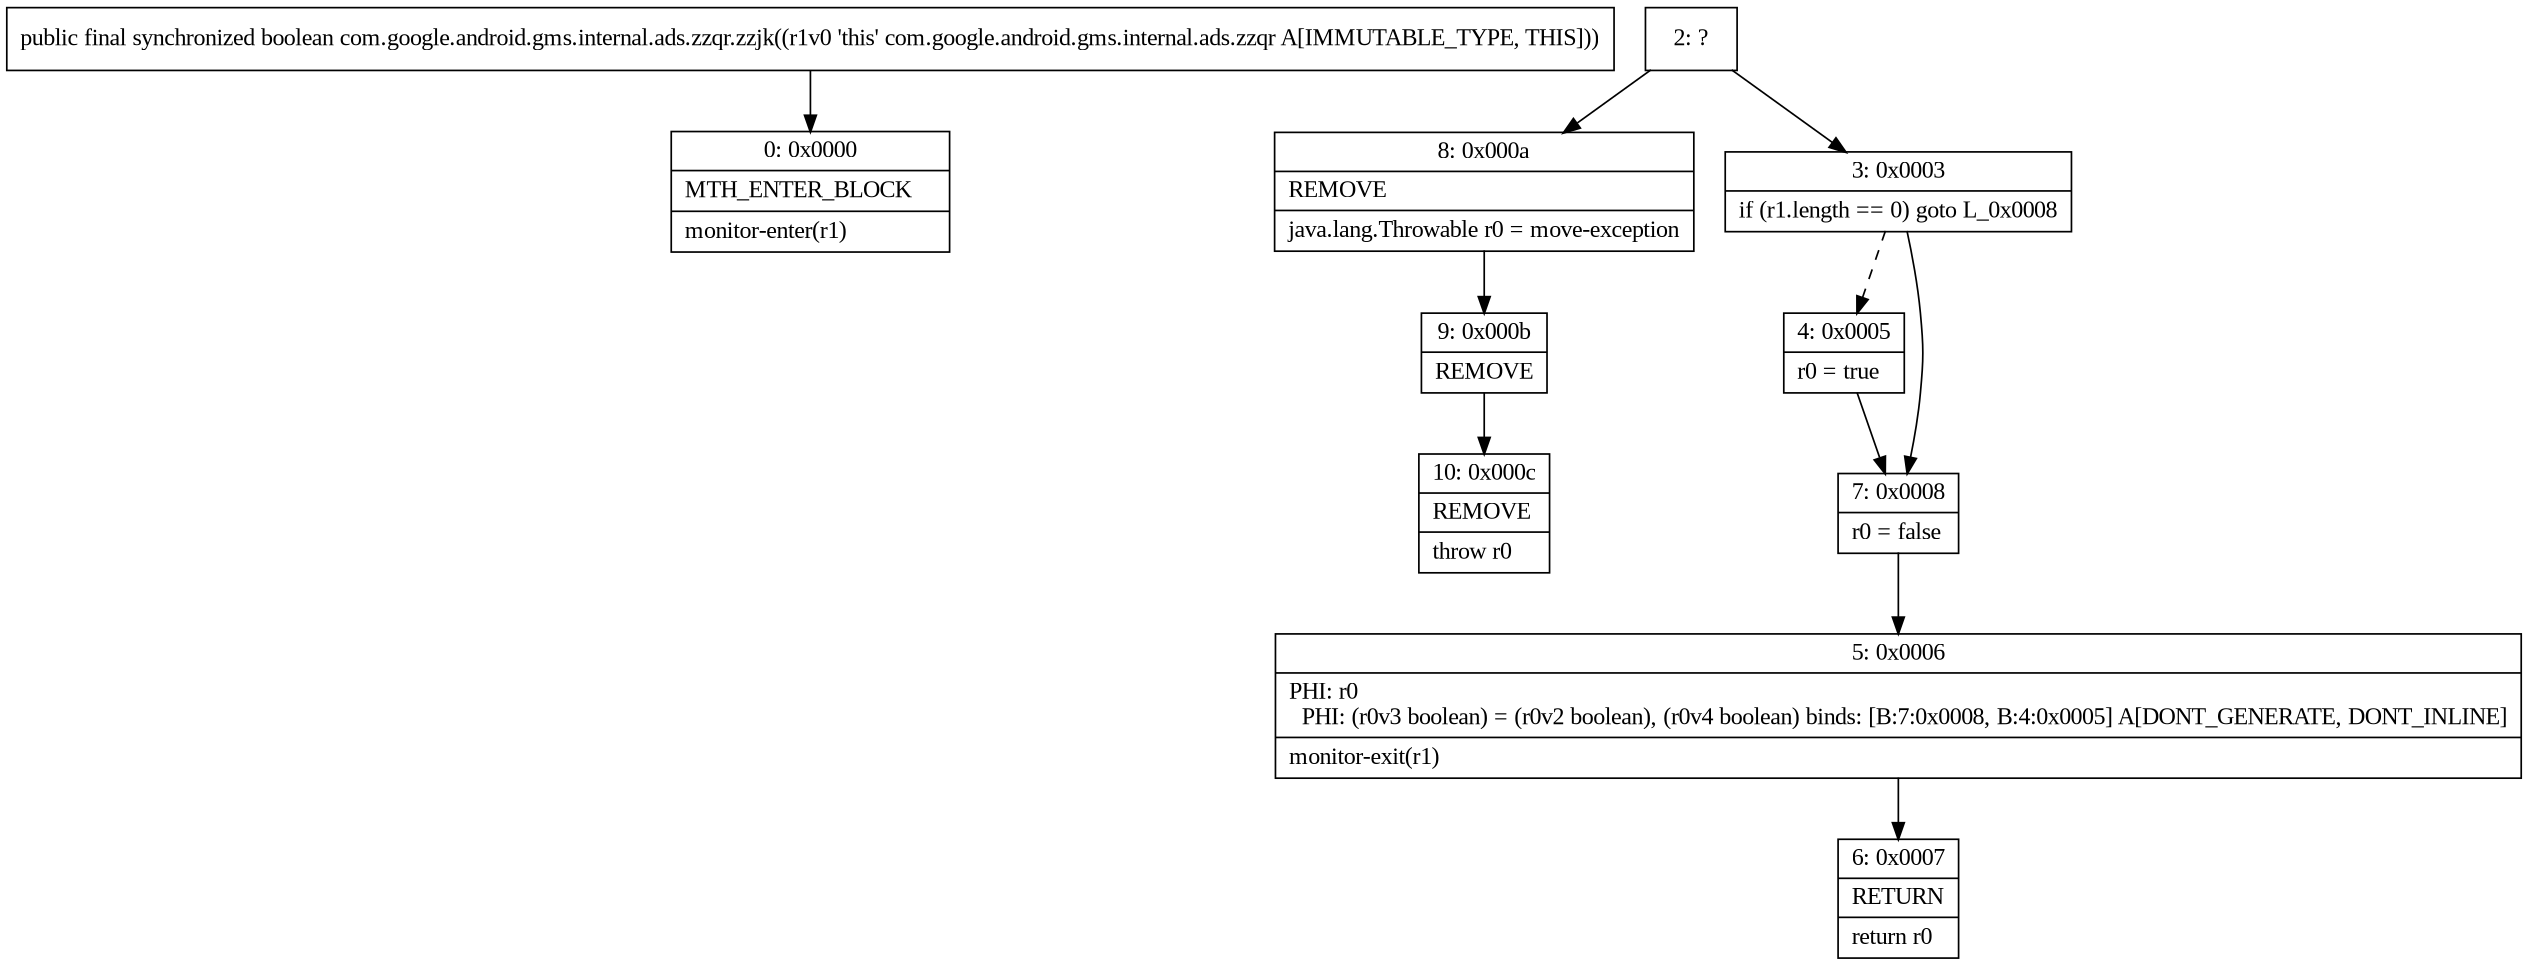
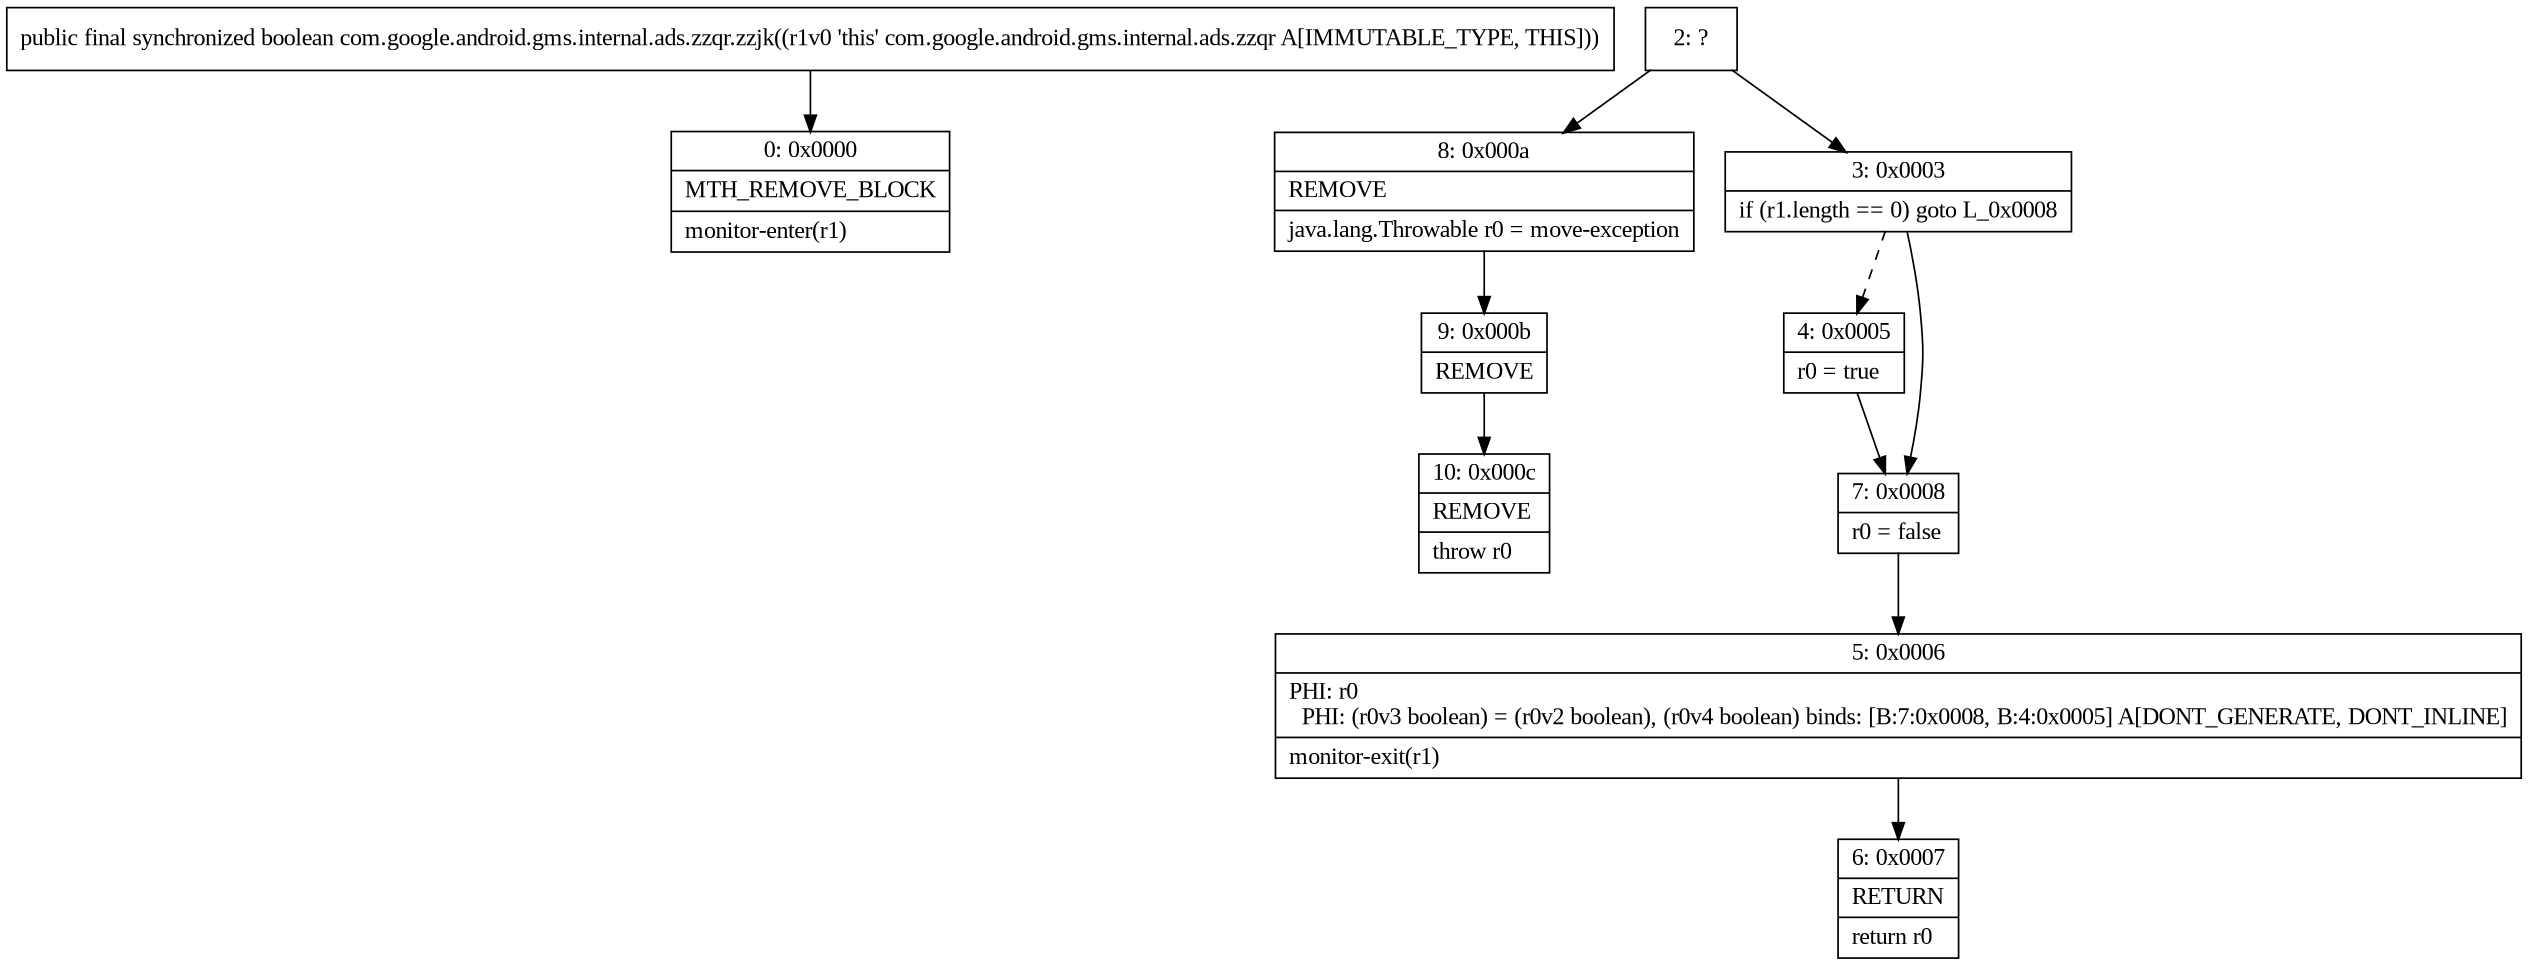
(799, 190) -> (810, 190)
